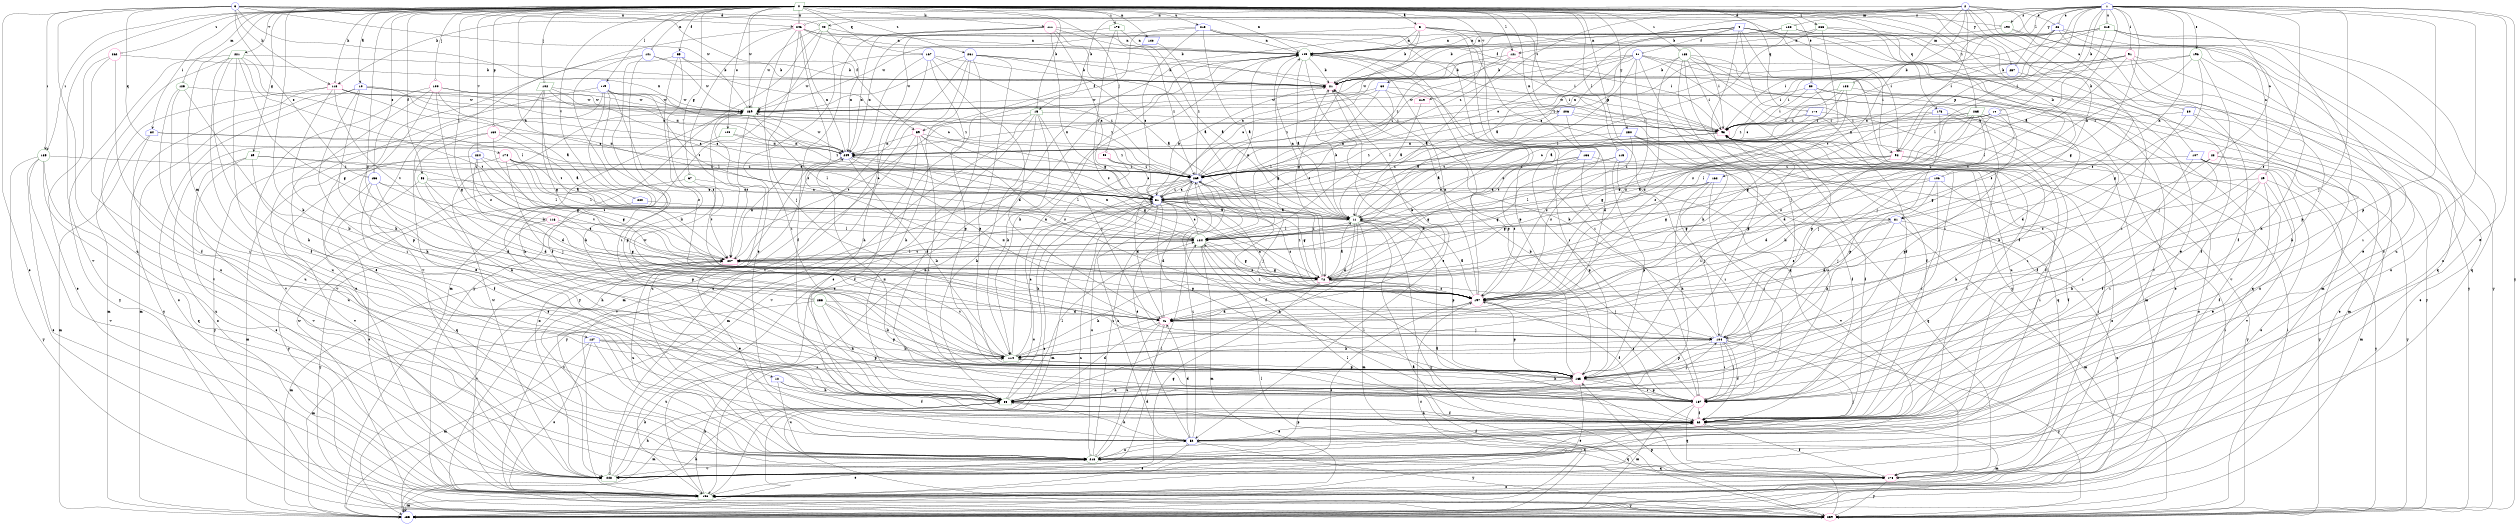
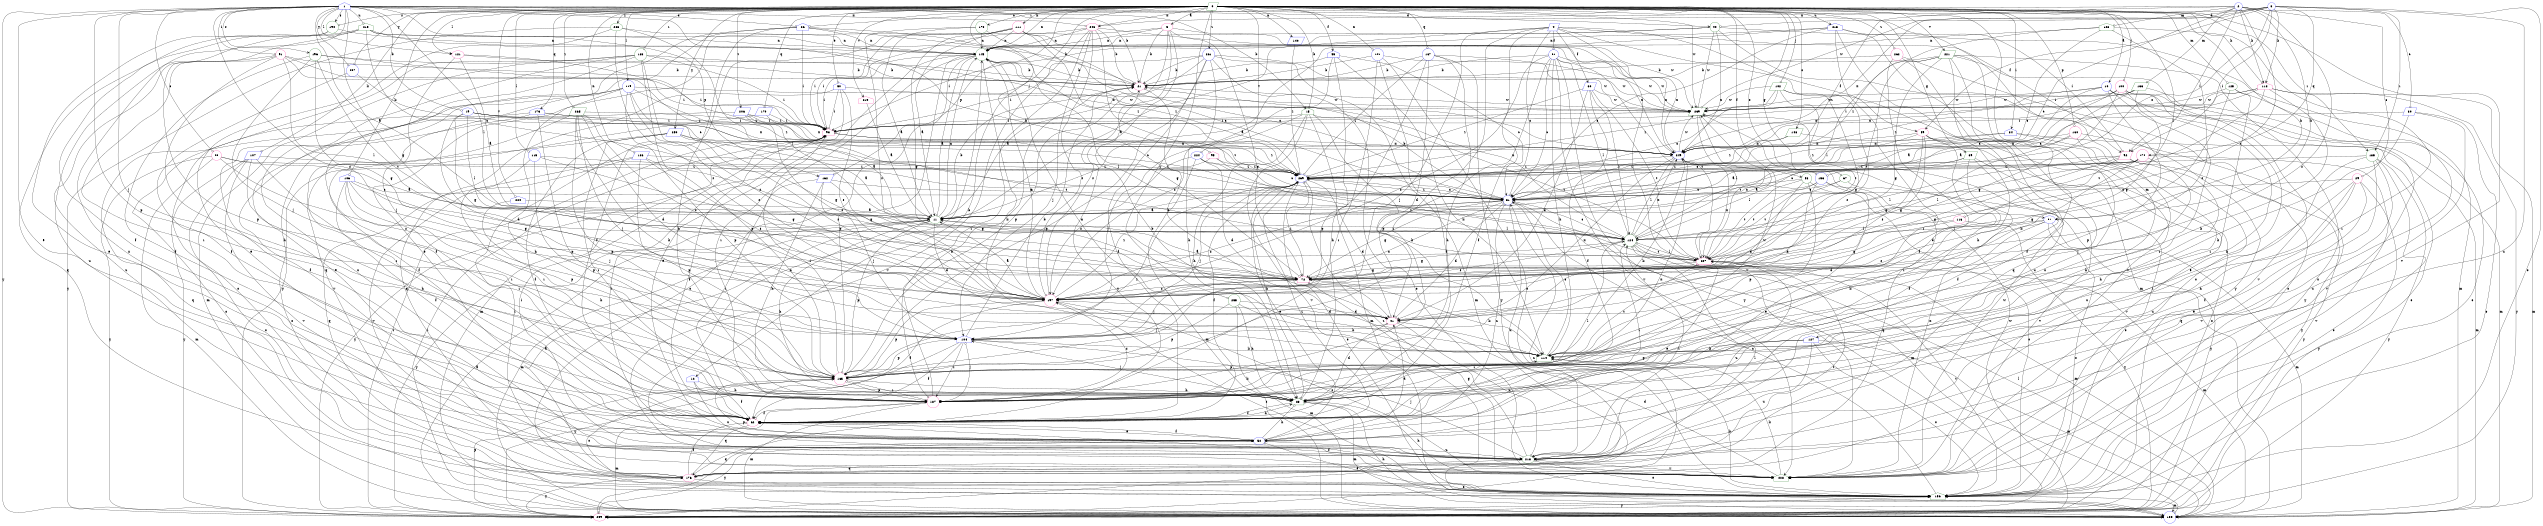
(1117, 27) -> (982, 27)
(361, 87) -> (2107, 87)
(544, 220) -> (1754, 220)
(2103, 289) -> (423, 289)
(1314, 338) -> (570, 283)
(705, 384) -> none
